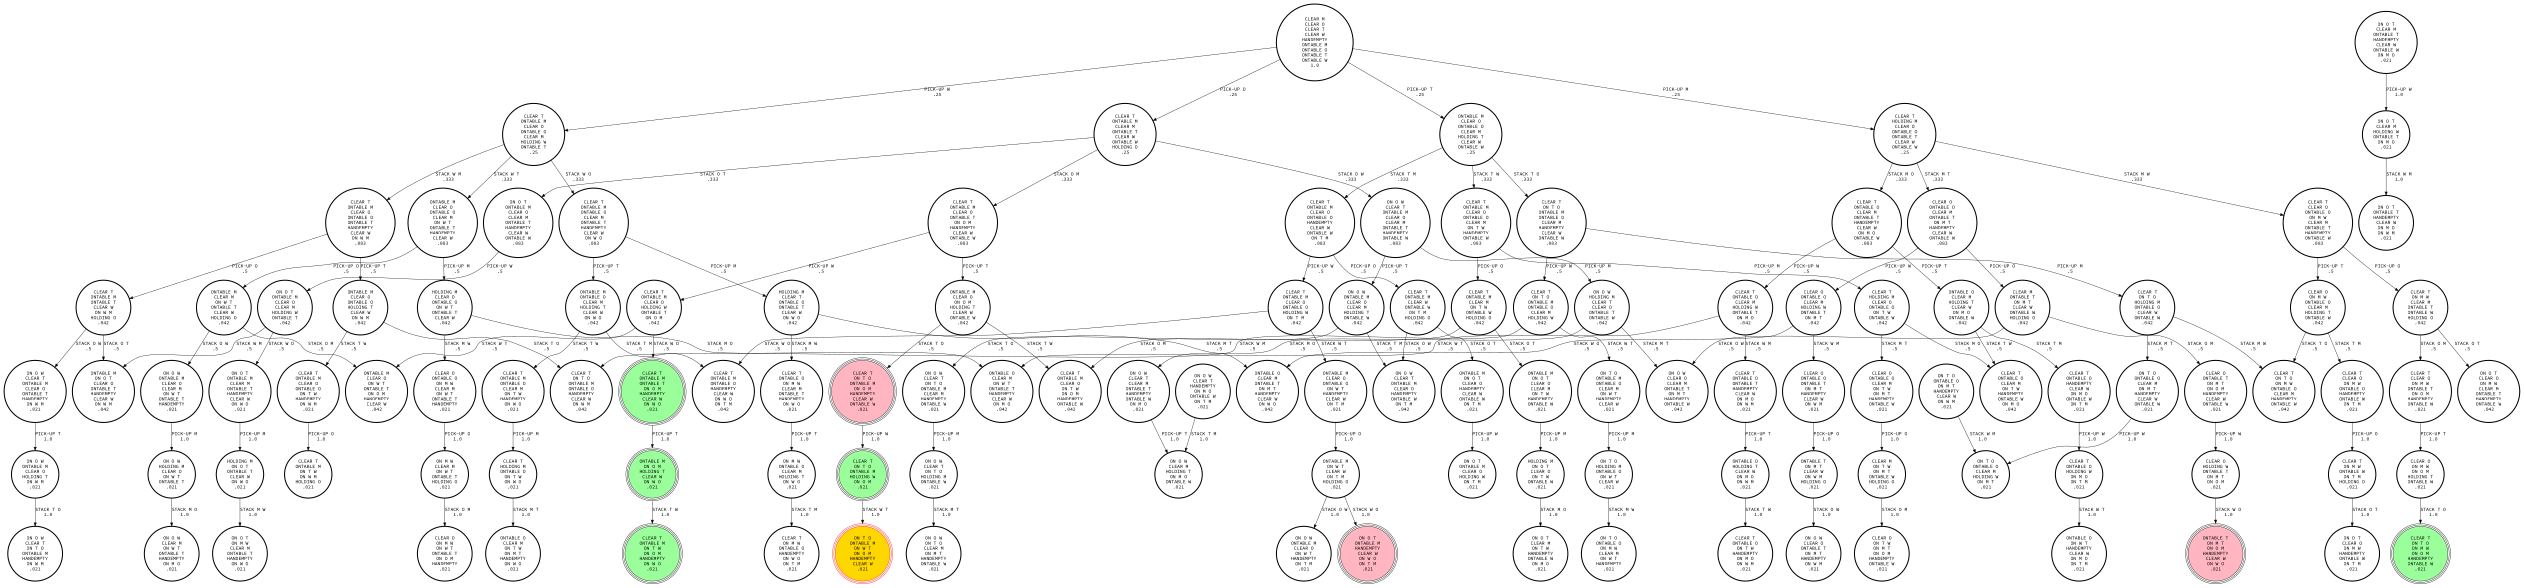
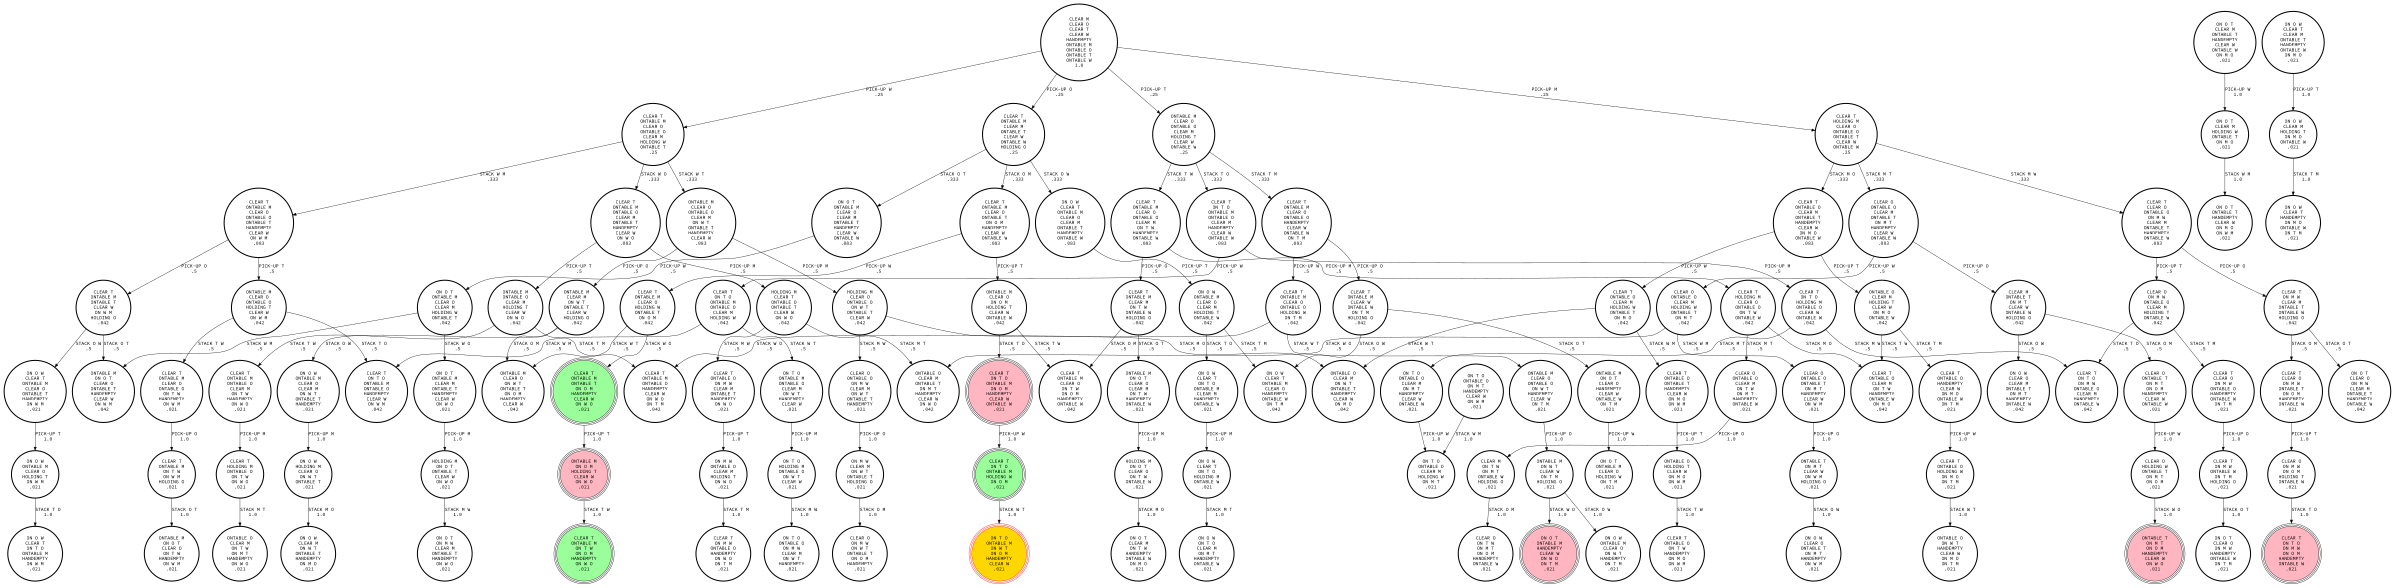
(1602, 308) -> none
(1191, 433) -> (2293, 175)
(652, 474) -> (584, 474)
none -> (172, 554)
(2420, 554) -> (2291, 554)
